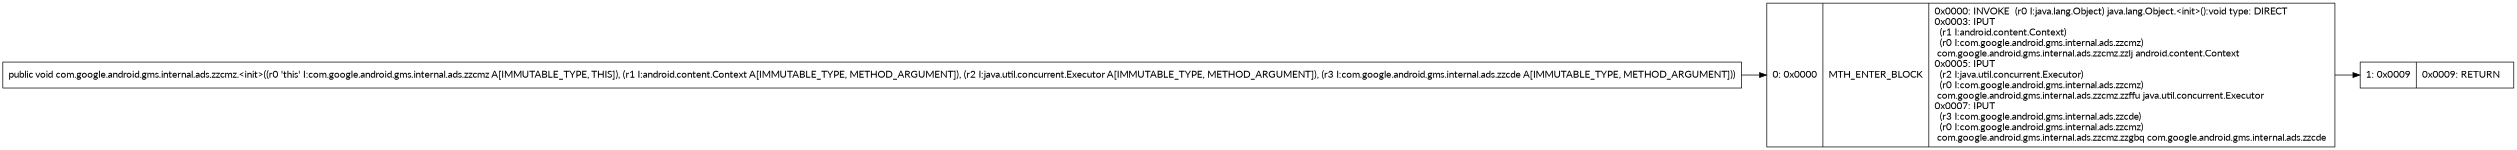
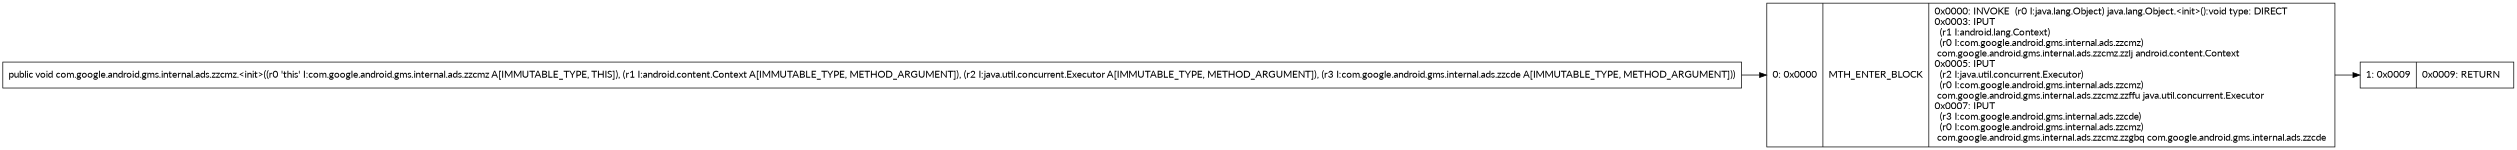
(2001, 33) -> (1993, 33)
